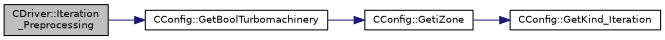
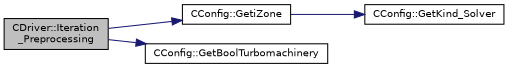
(341, 20) -> (140, 25)
(585, 20) -> (434, 14)
